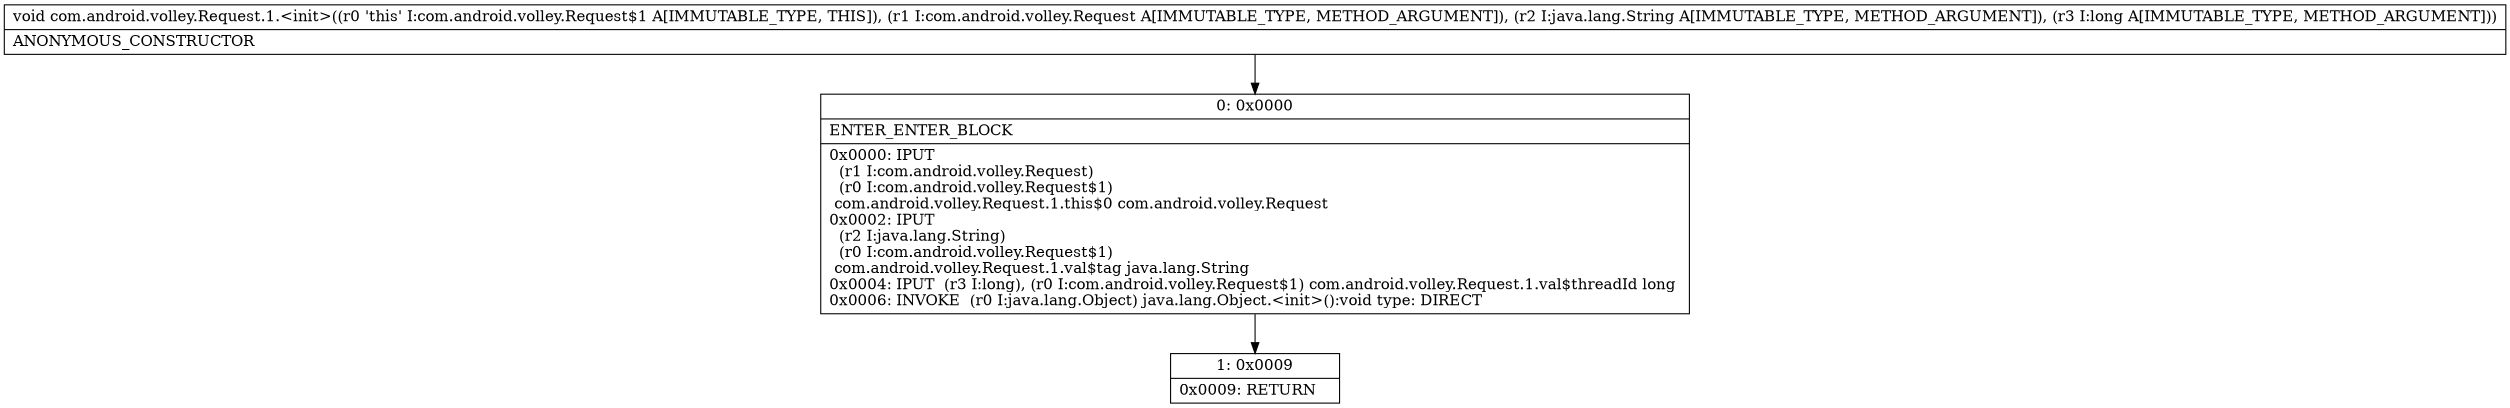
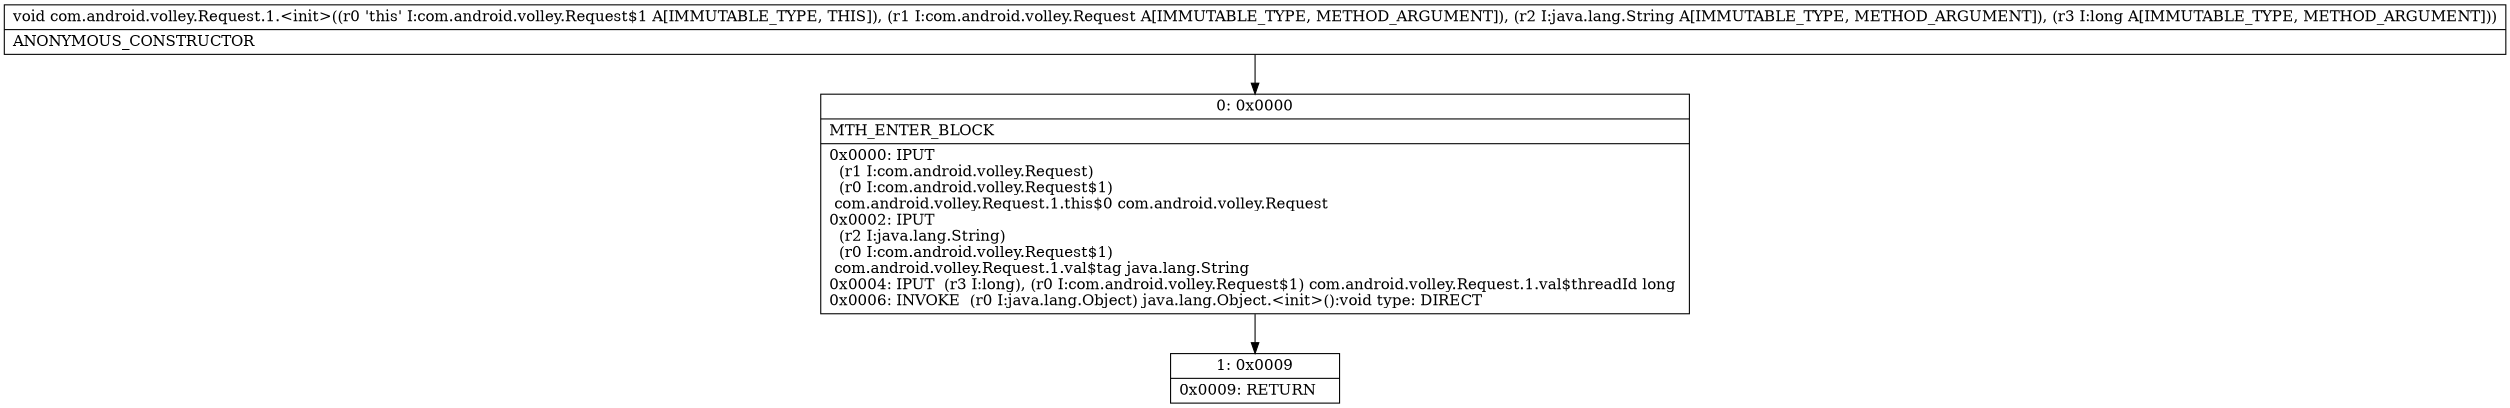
(921, 131) -> (912, 131)
